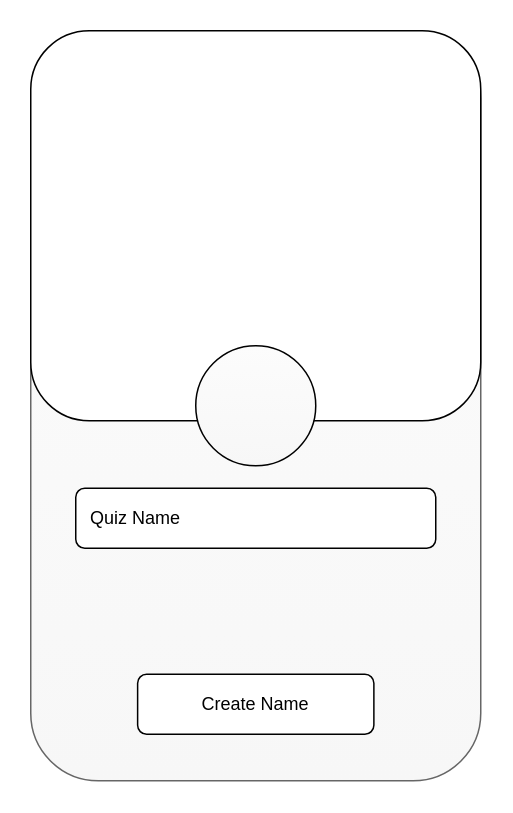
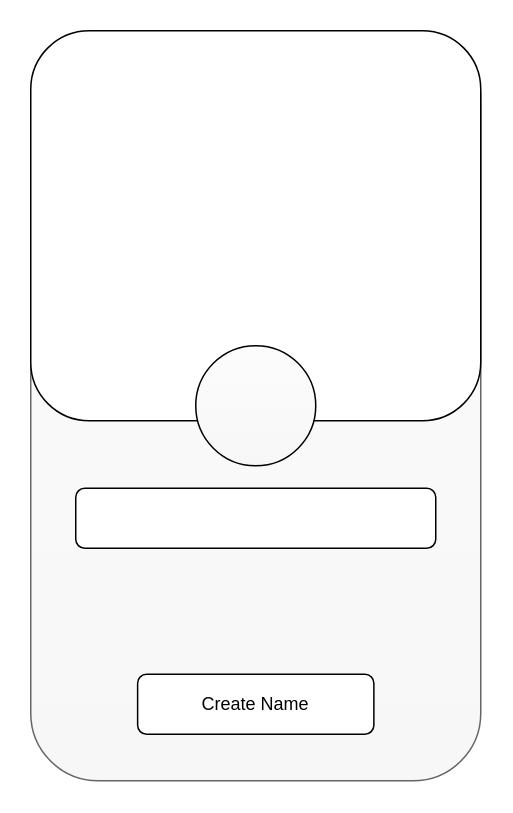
(136, 518) -> none
